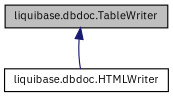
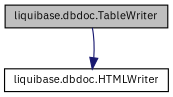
(79, 54) -> (94, 43)
